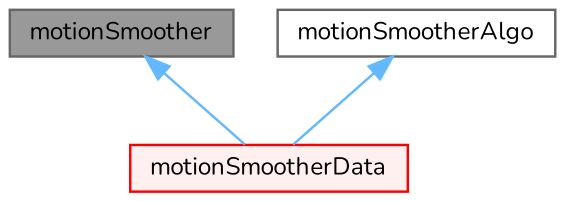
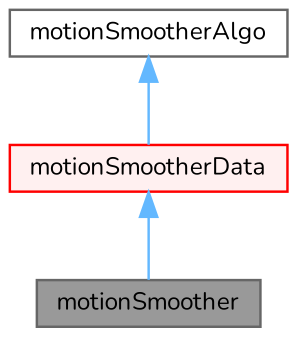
(204, 109) -> (149, 248)
